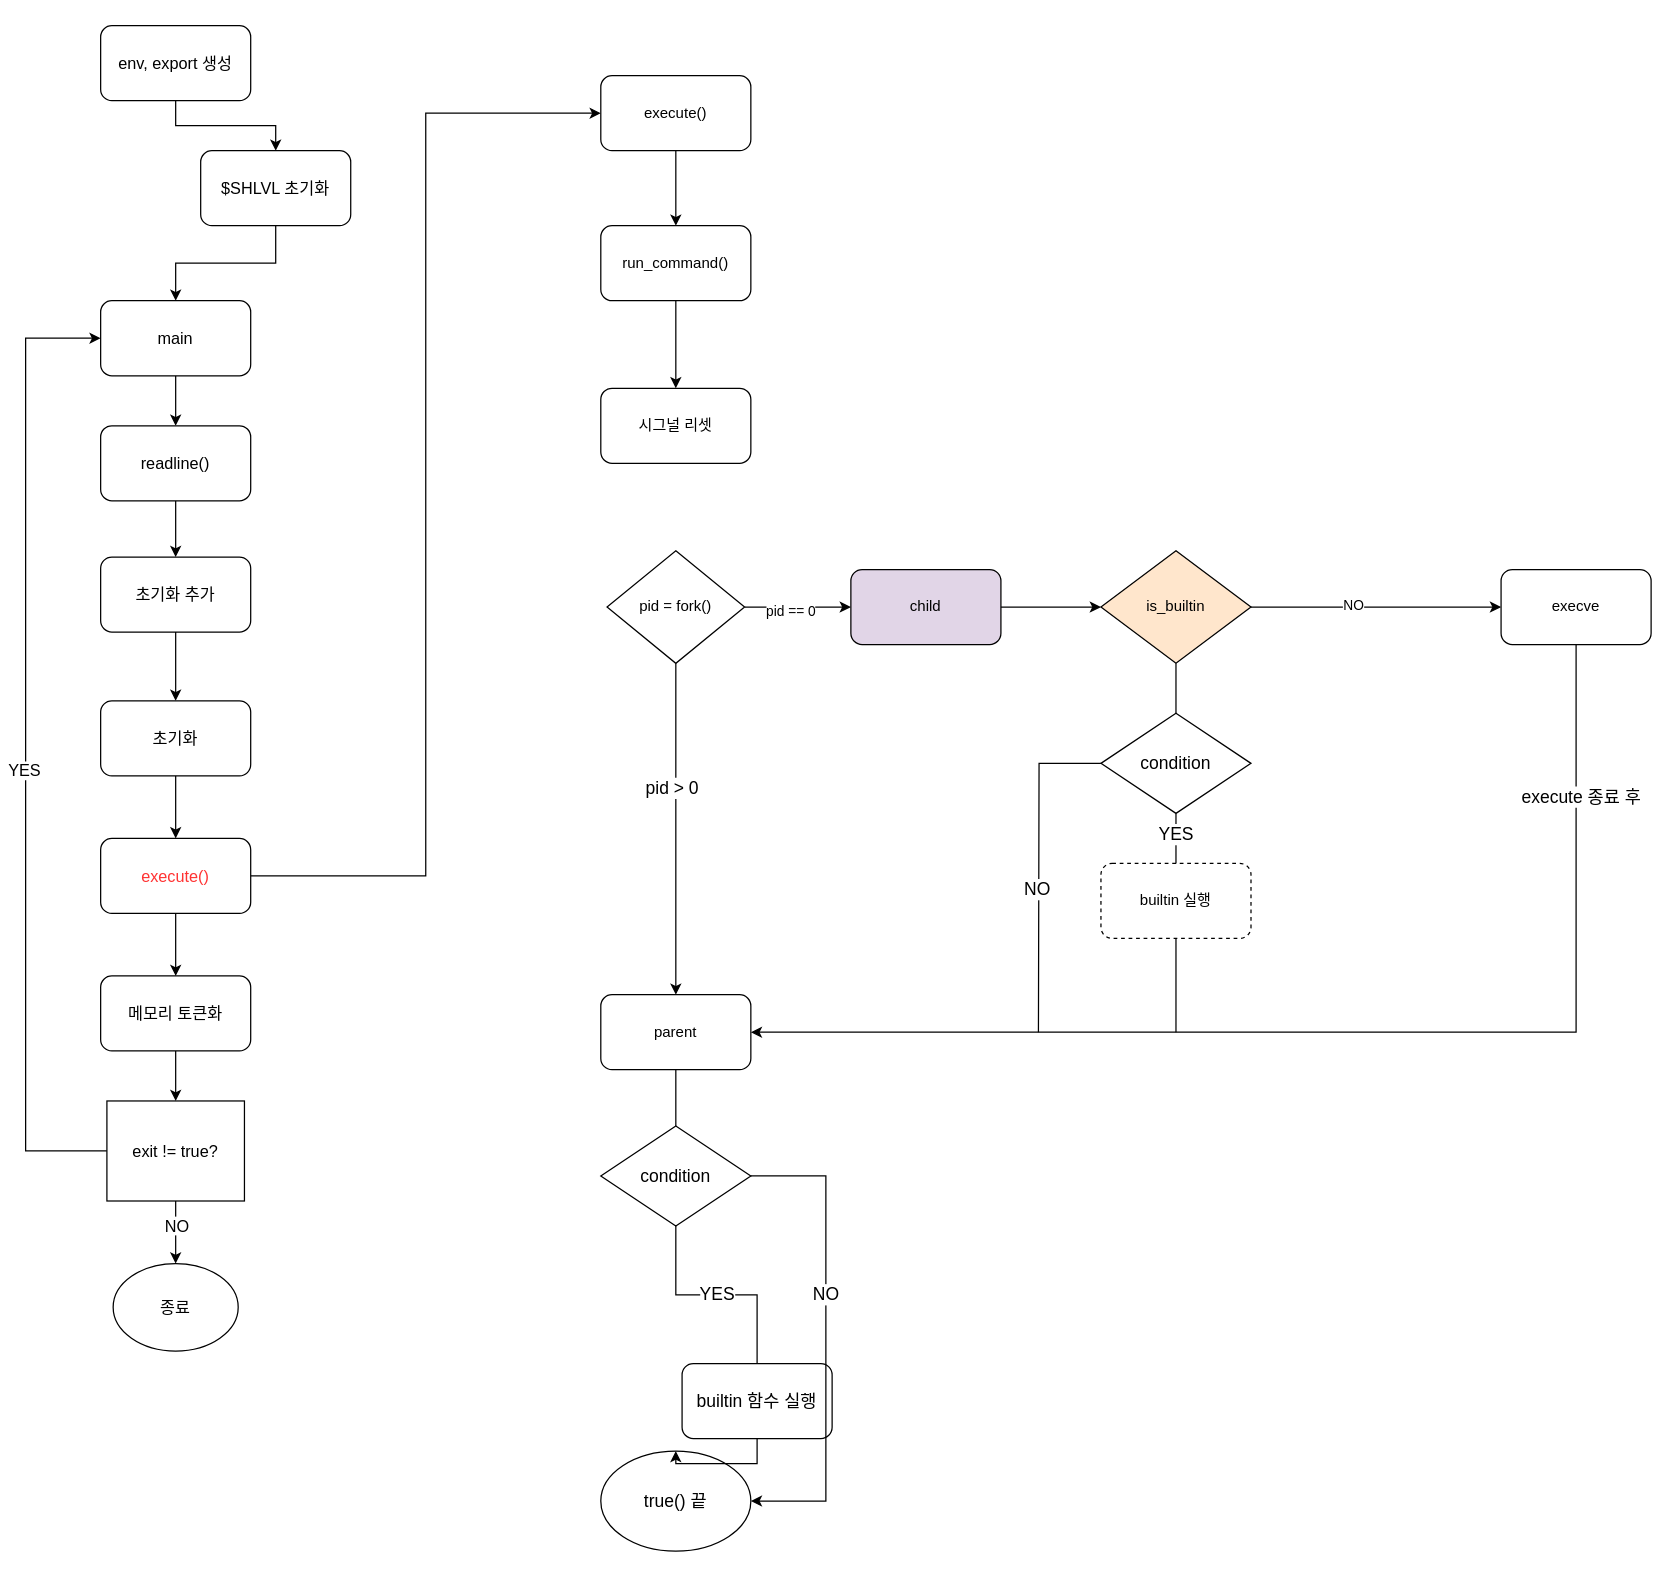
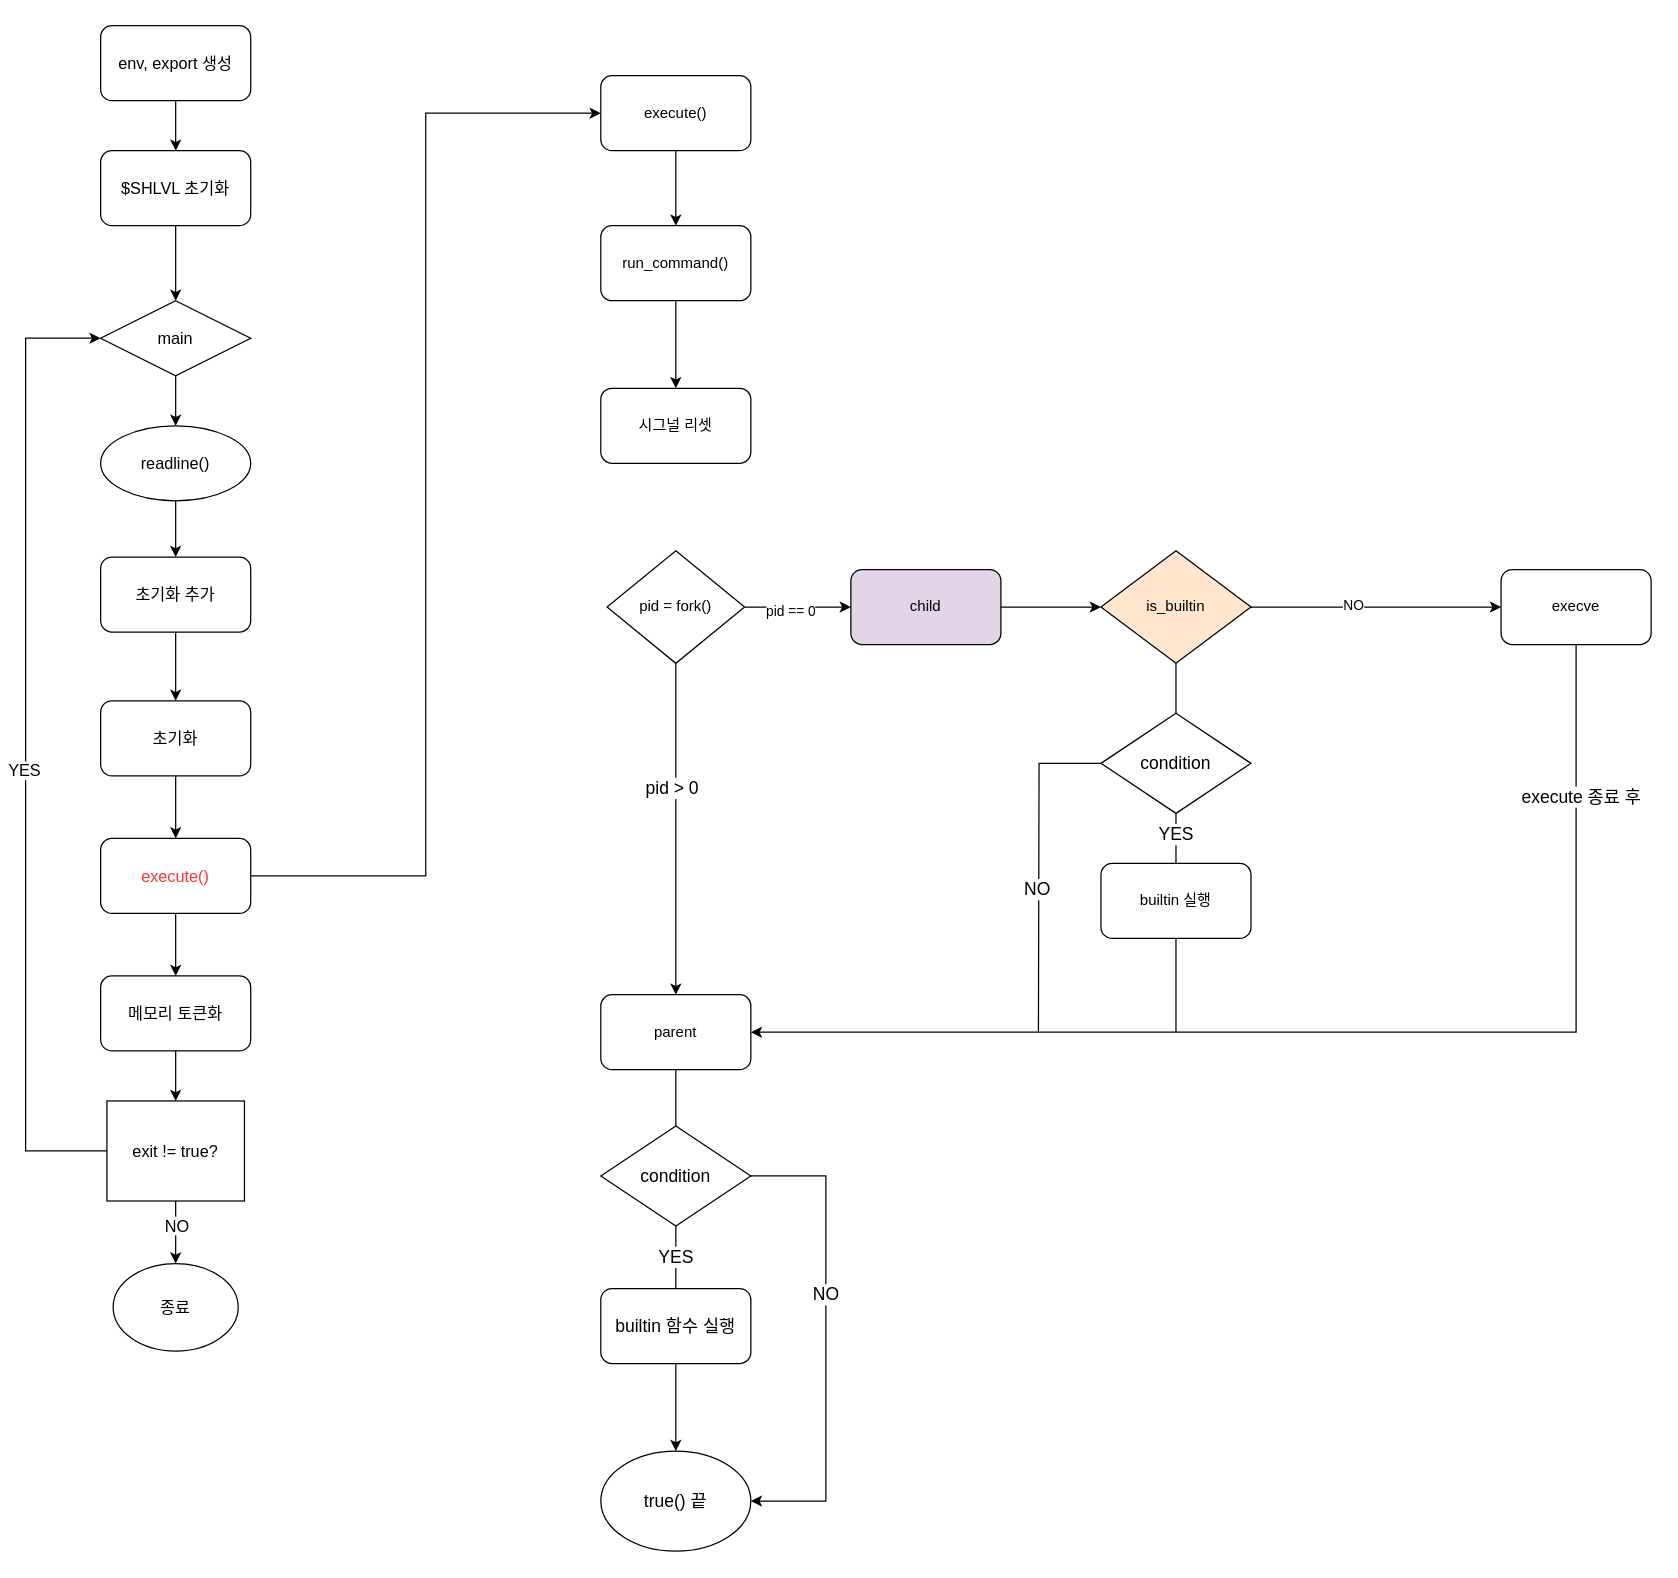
(276, 188) -> (176, 188)
(176, 338) -> (176, 338)
(176, 463) -> (176, 463)
(1176, 901) -> (1176, 901)
(757, 1401) -> (676, 1326)
